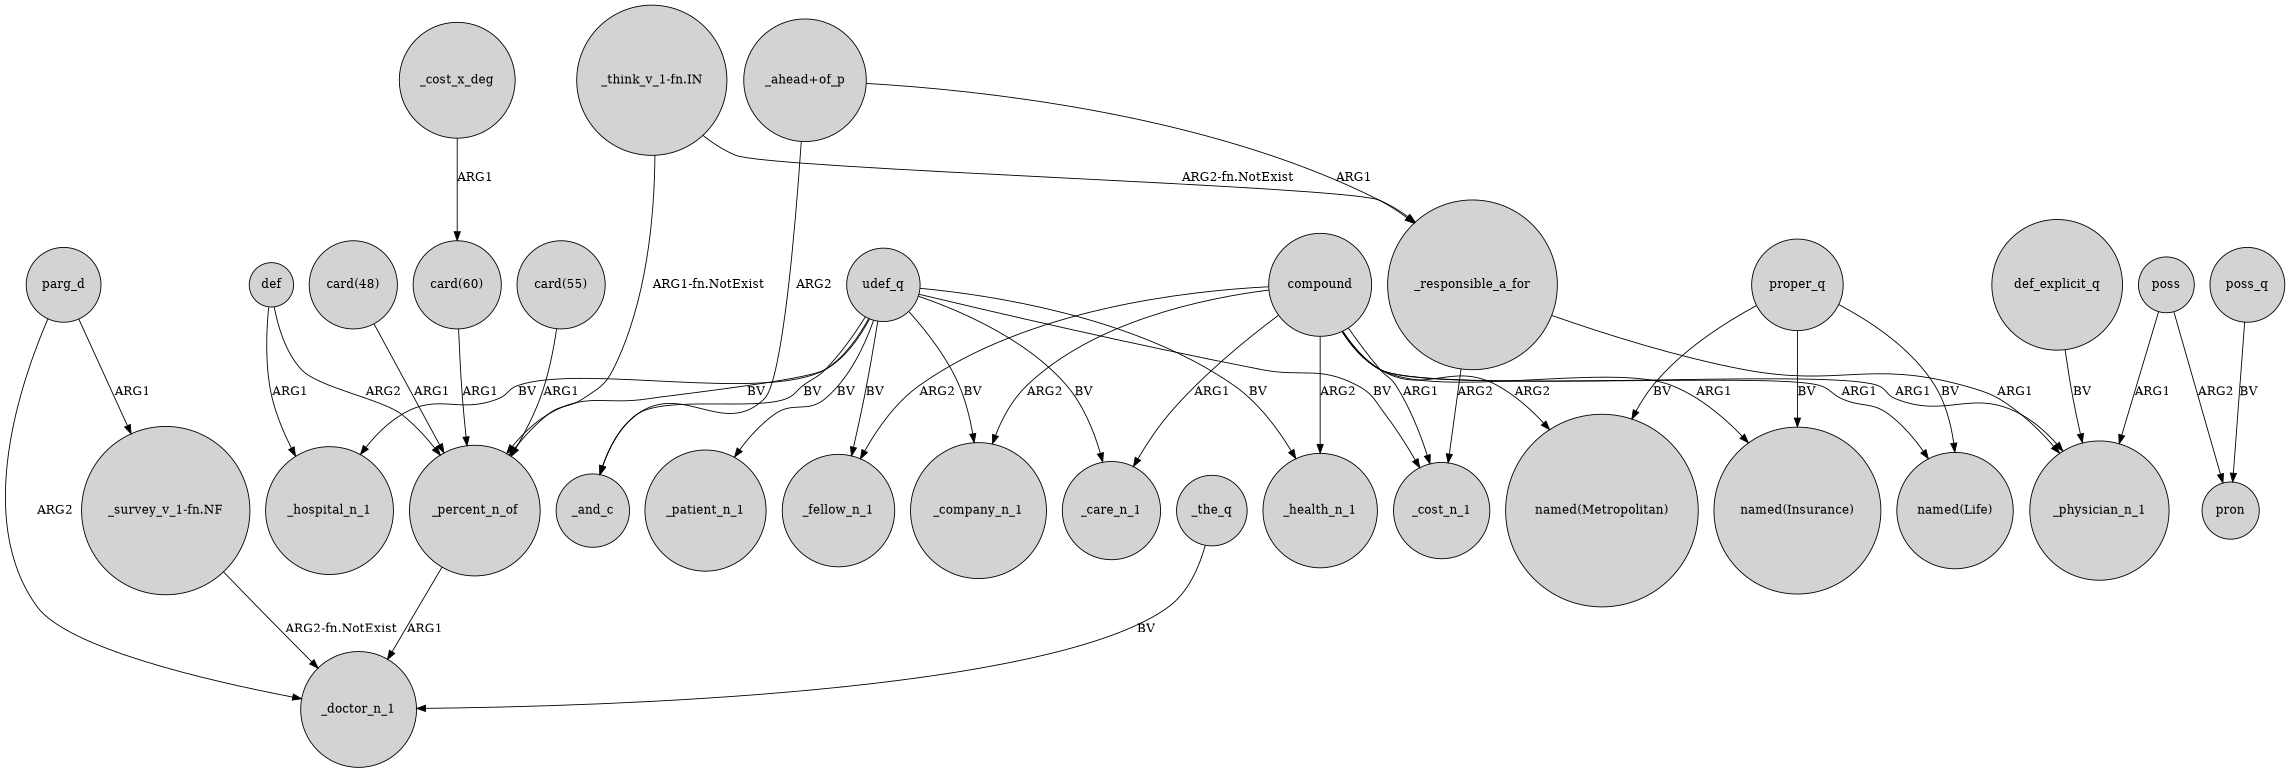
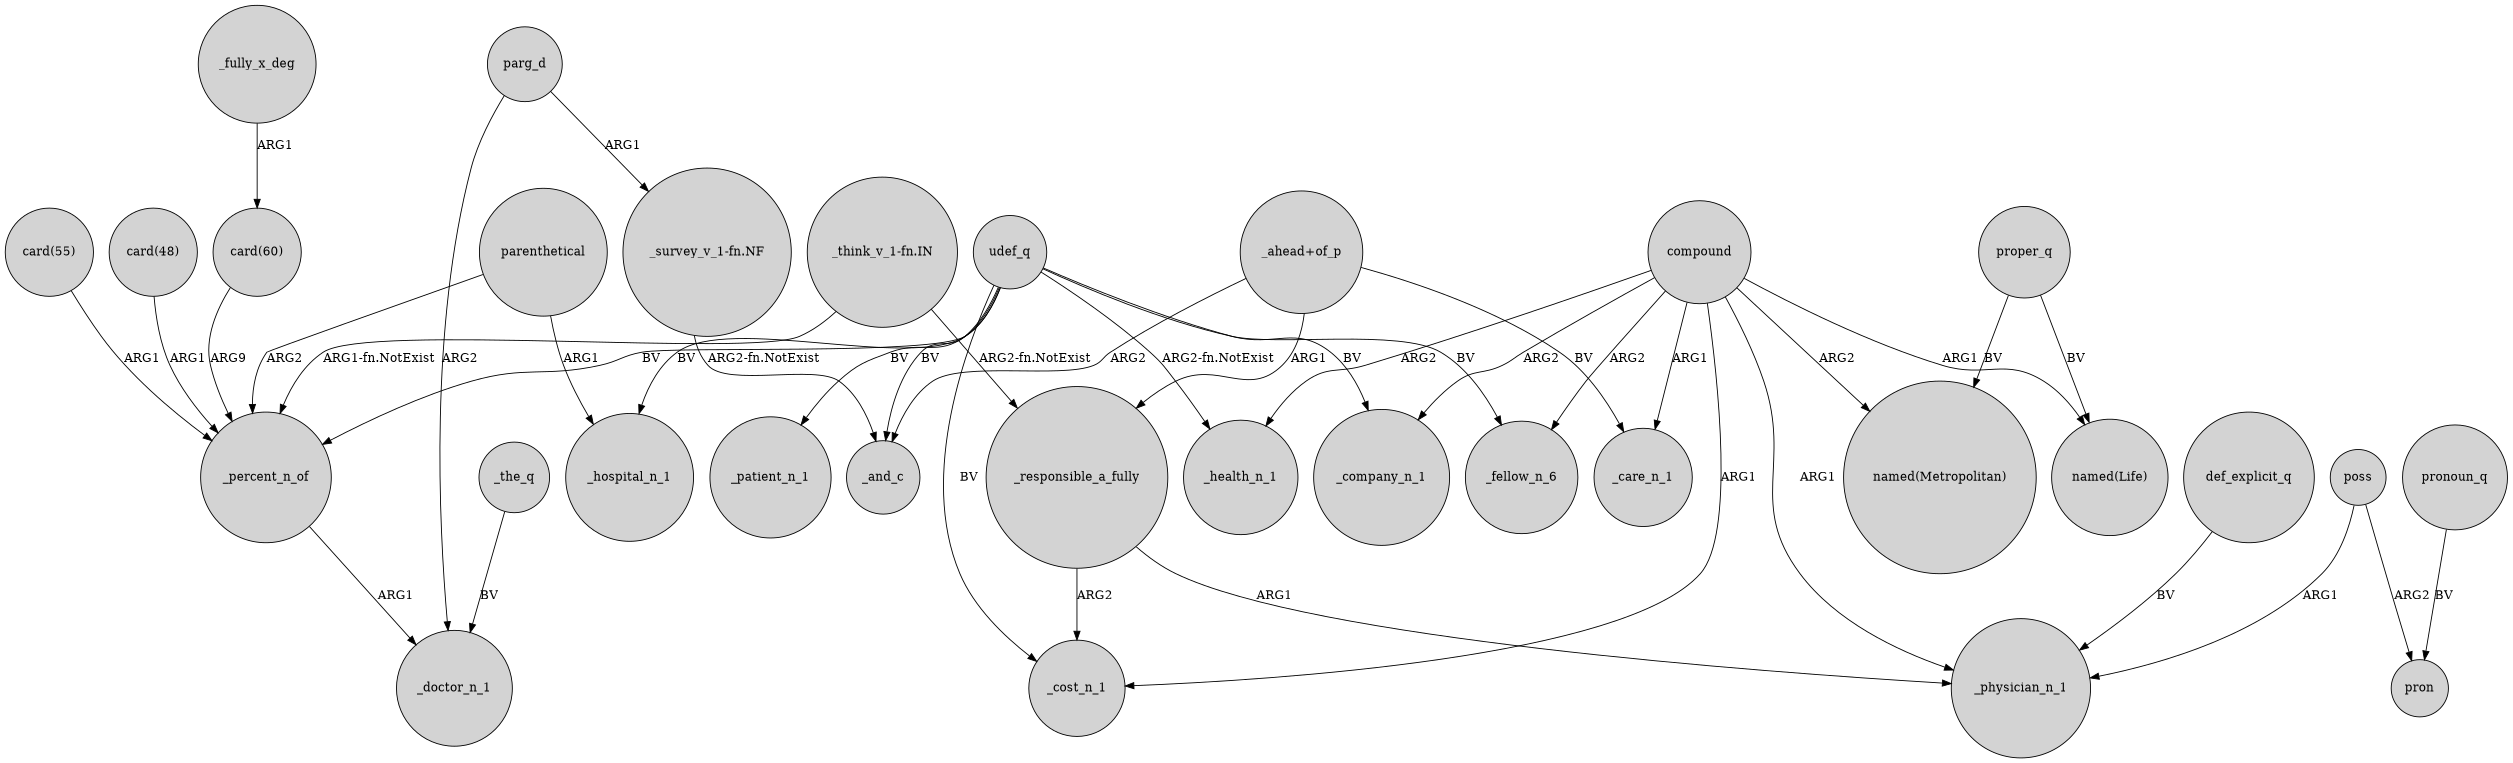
(457, 80) -> (257, 64)
(271, 285) -> (543, 252)
(1472, 285) -> (1077, 477)
(2247, 285) -> (2455, 477)
(1030, 352) -> (1513, 325)
(481, 392) -> (229, 359)
(1258, 392) -> (1218, 359)
(838, 511) -> (1522, 477)
(1797, 511) -> none
(267, 617) -> (788, 375)
